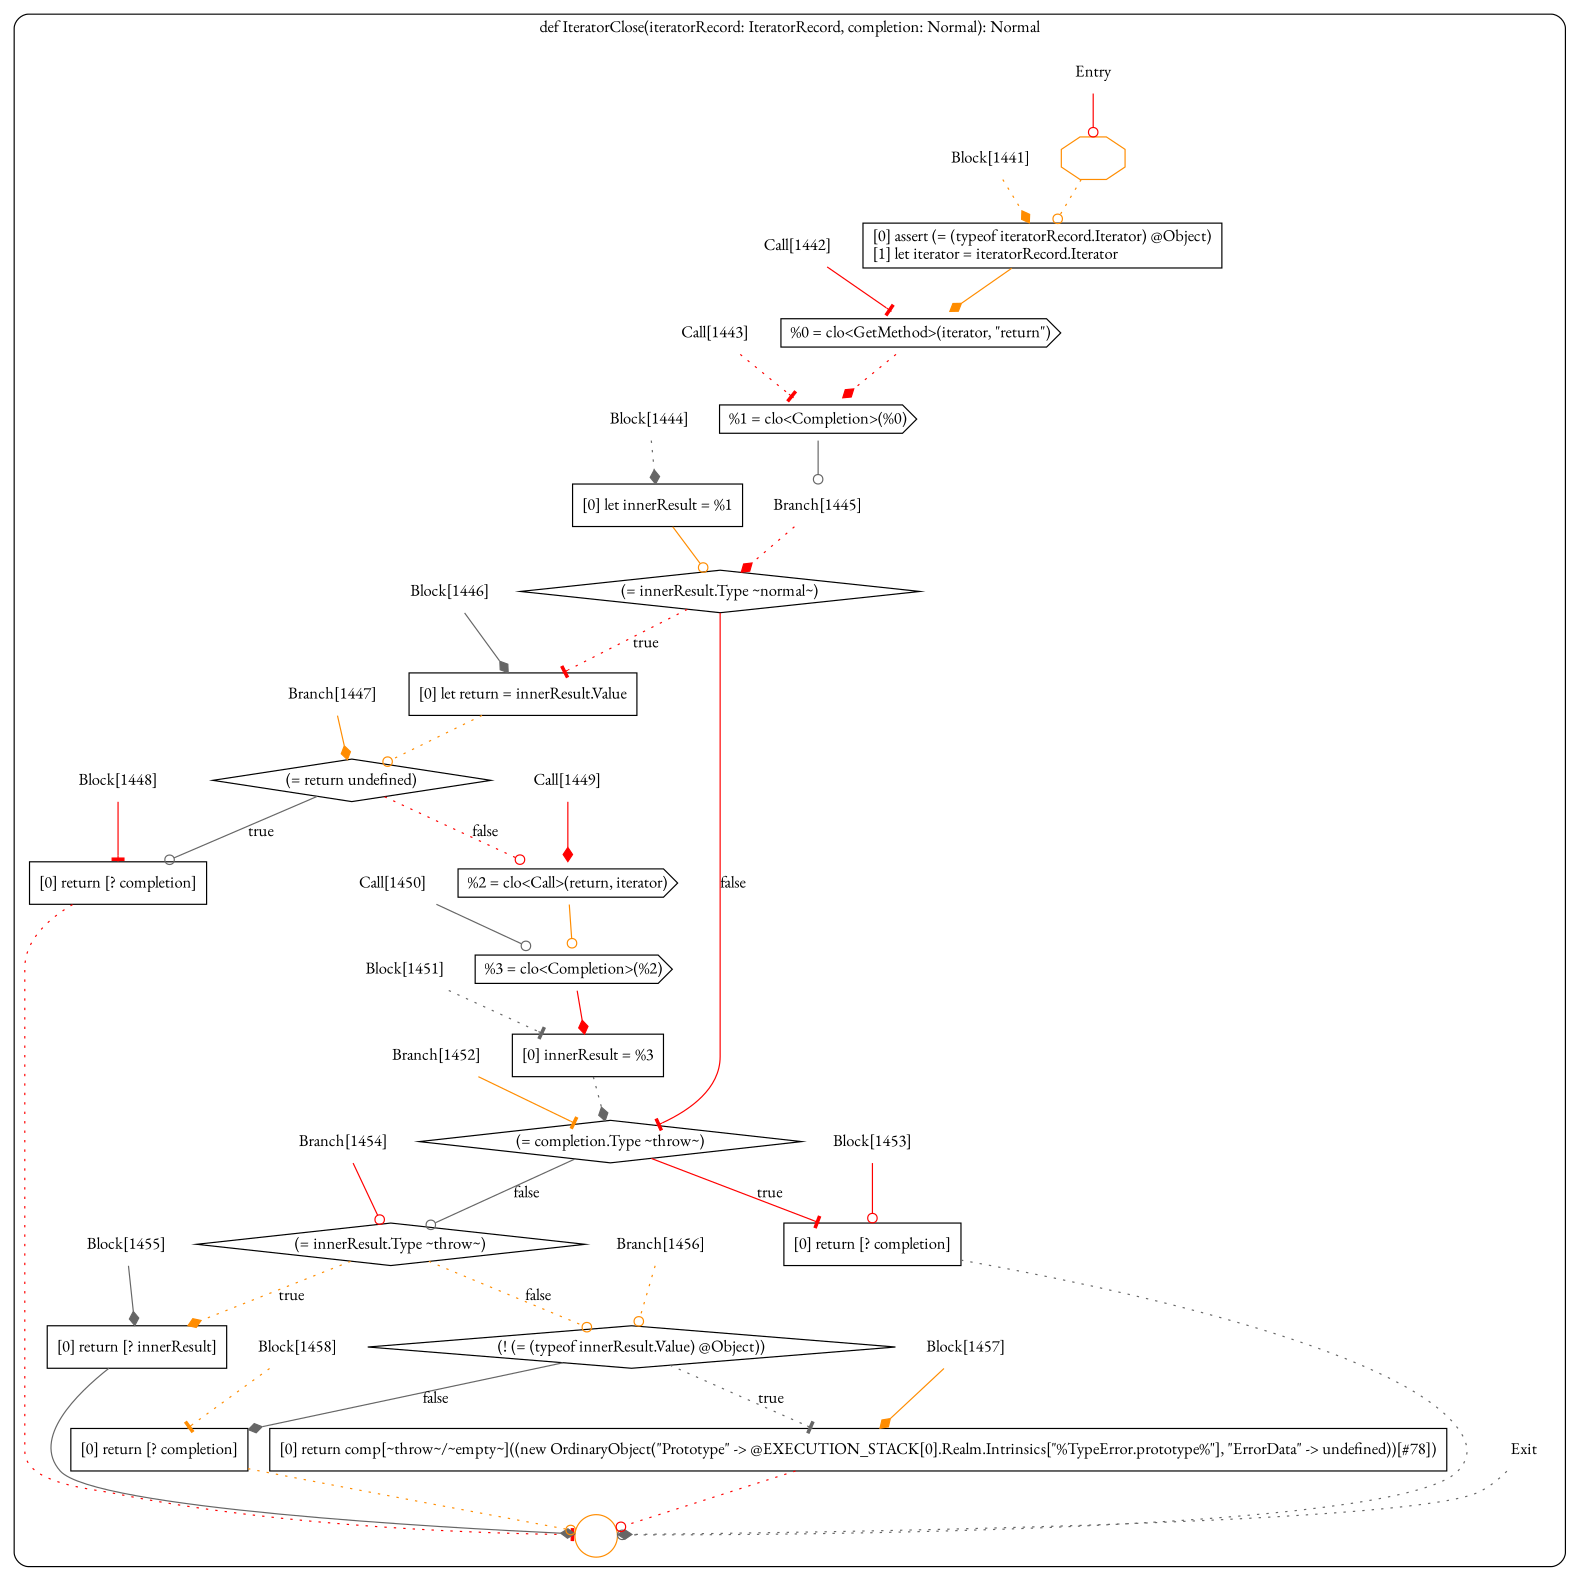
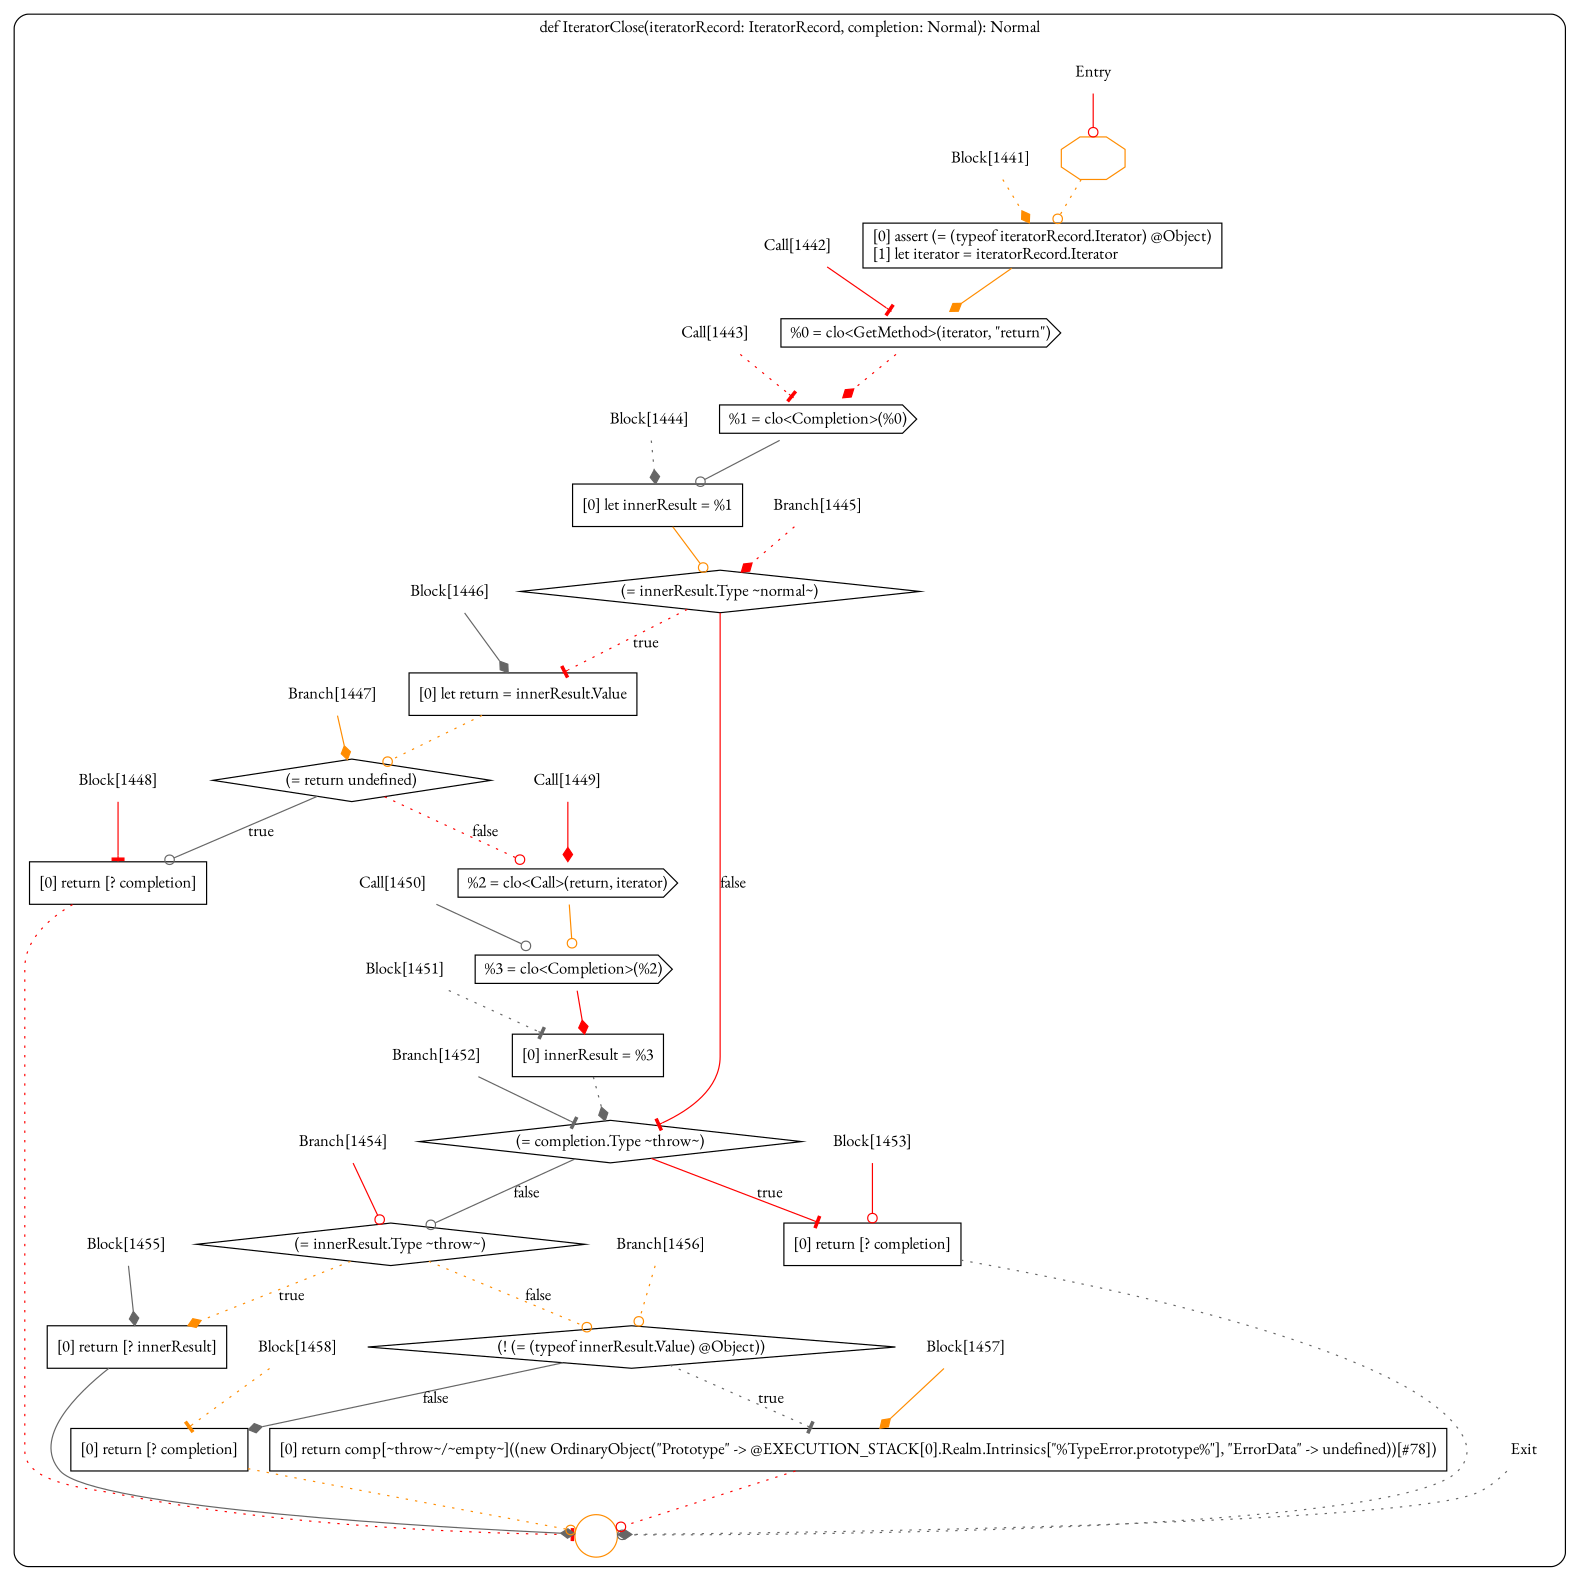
(818, 458) -> (742, 460)
(525, 1099) -> (525, 1099)
